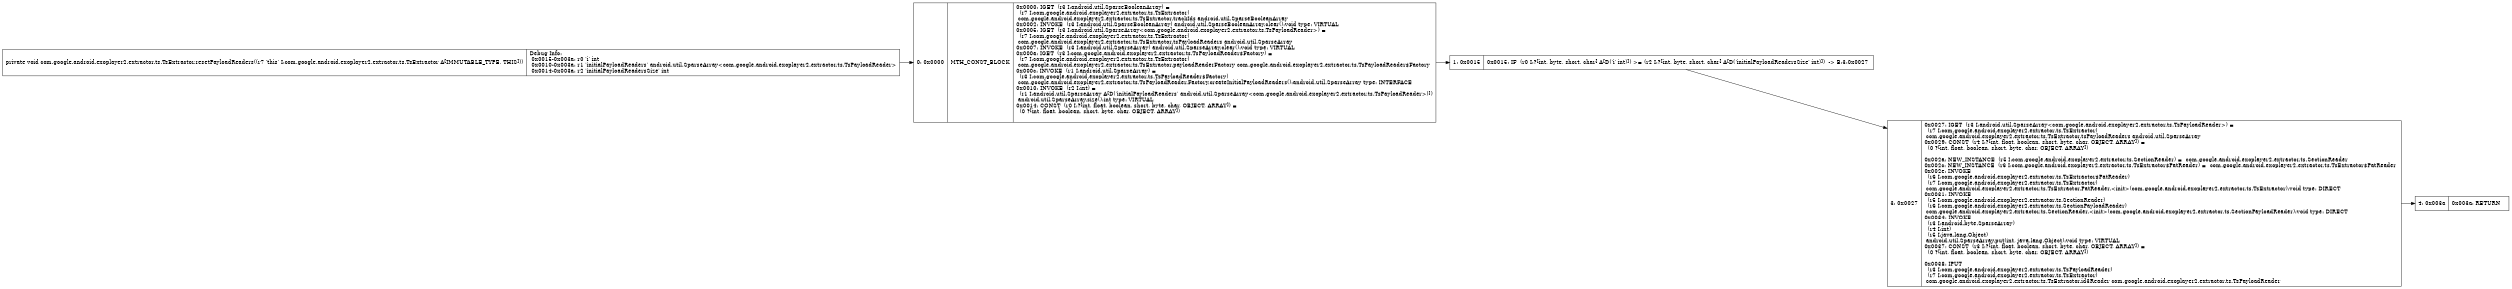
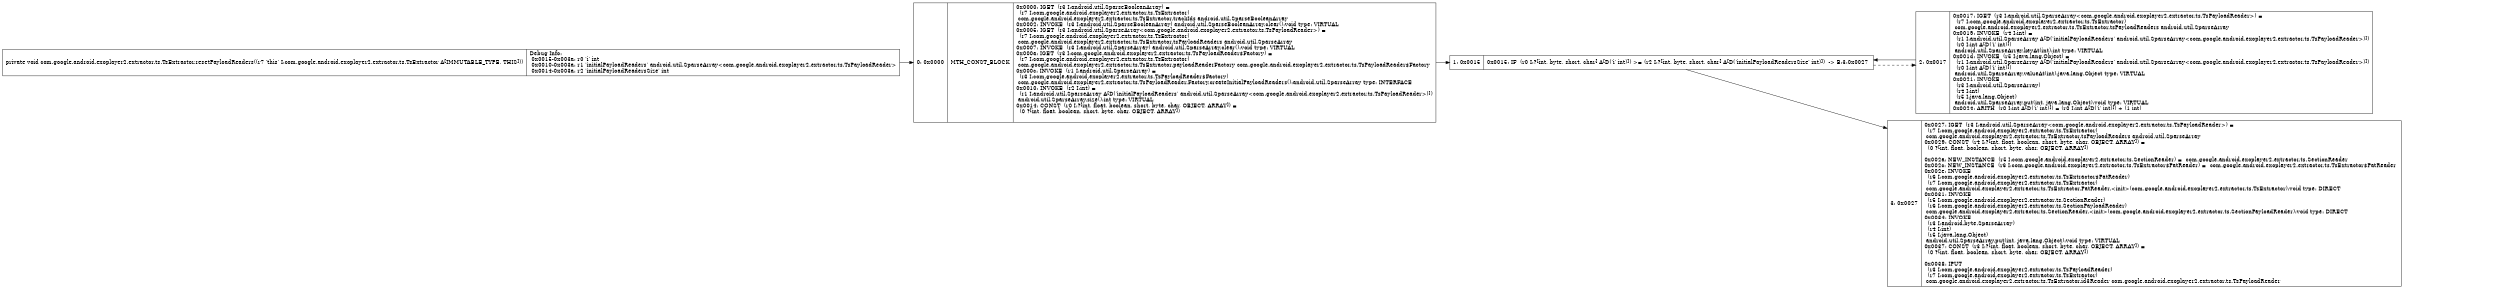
none -> (2144, 63)
(2462, 203) -> none
